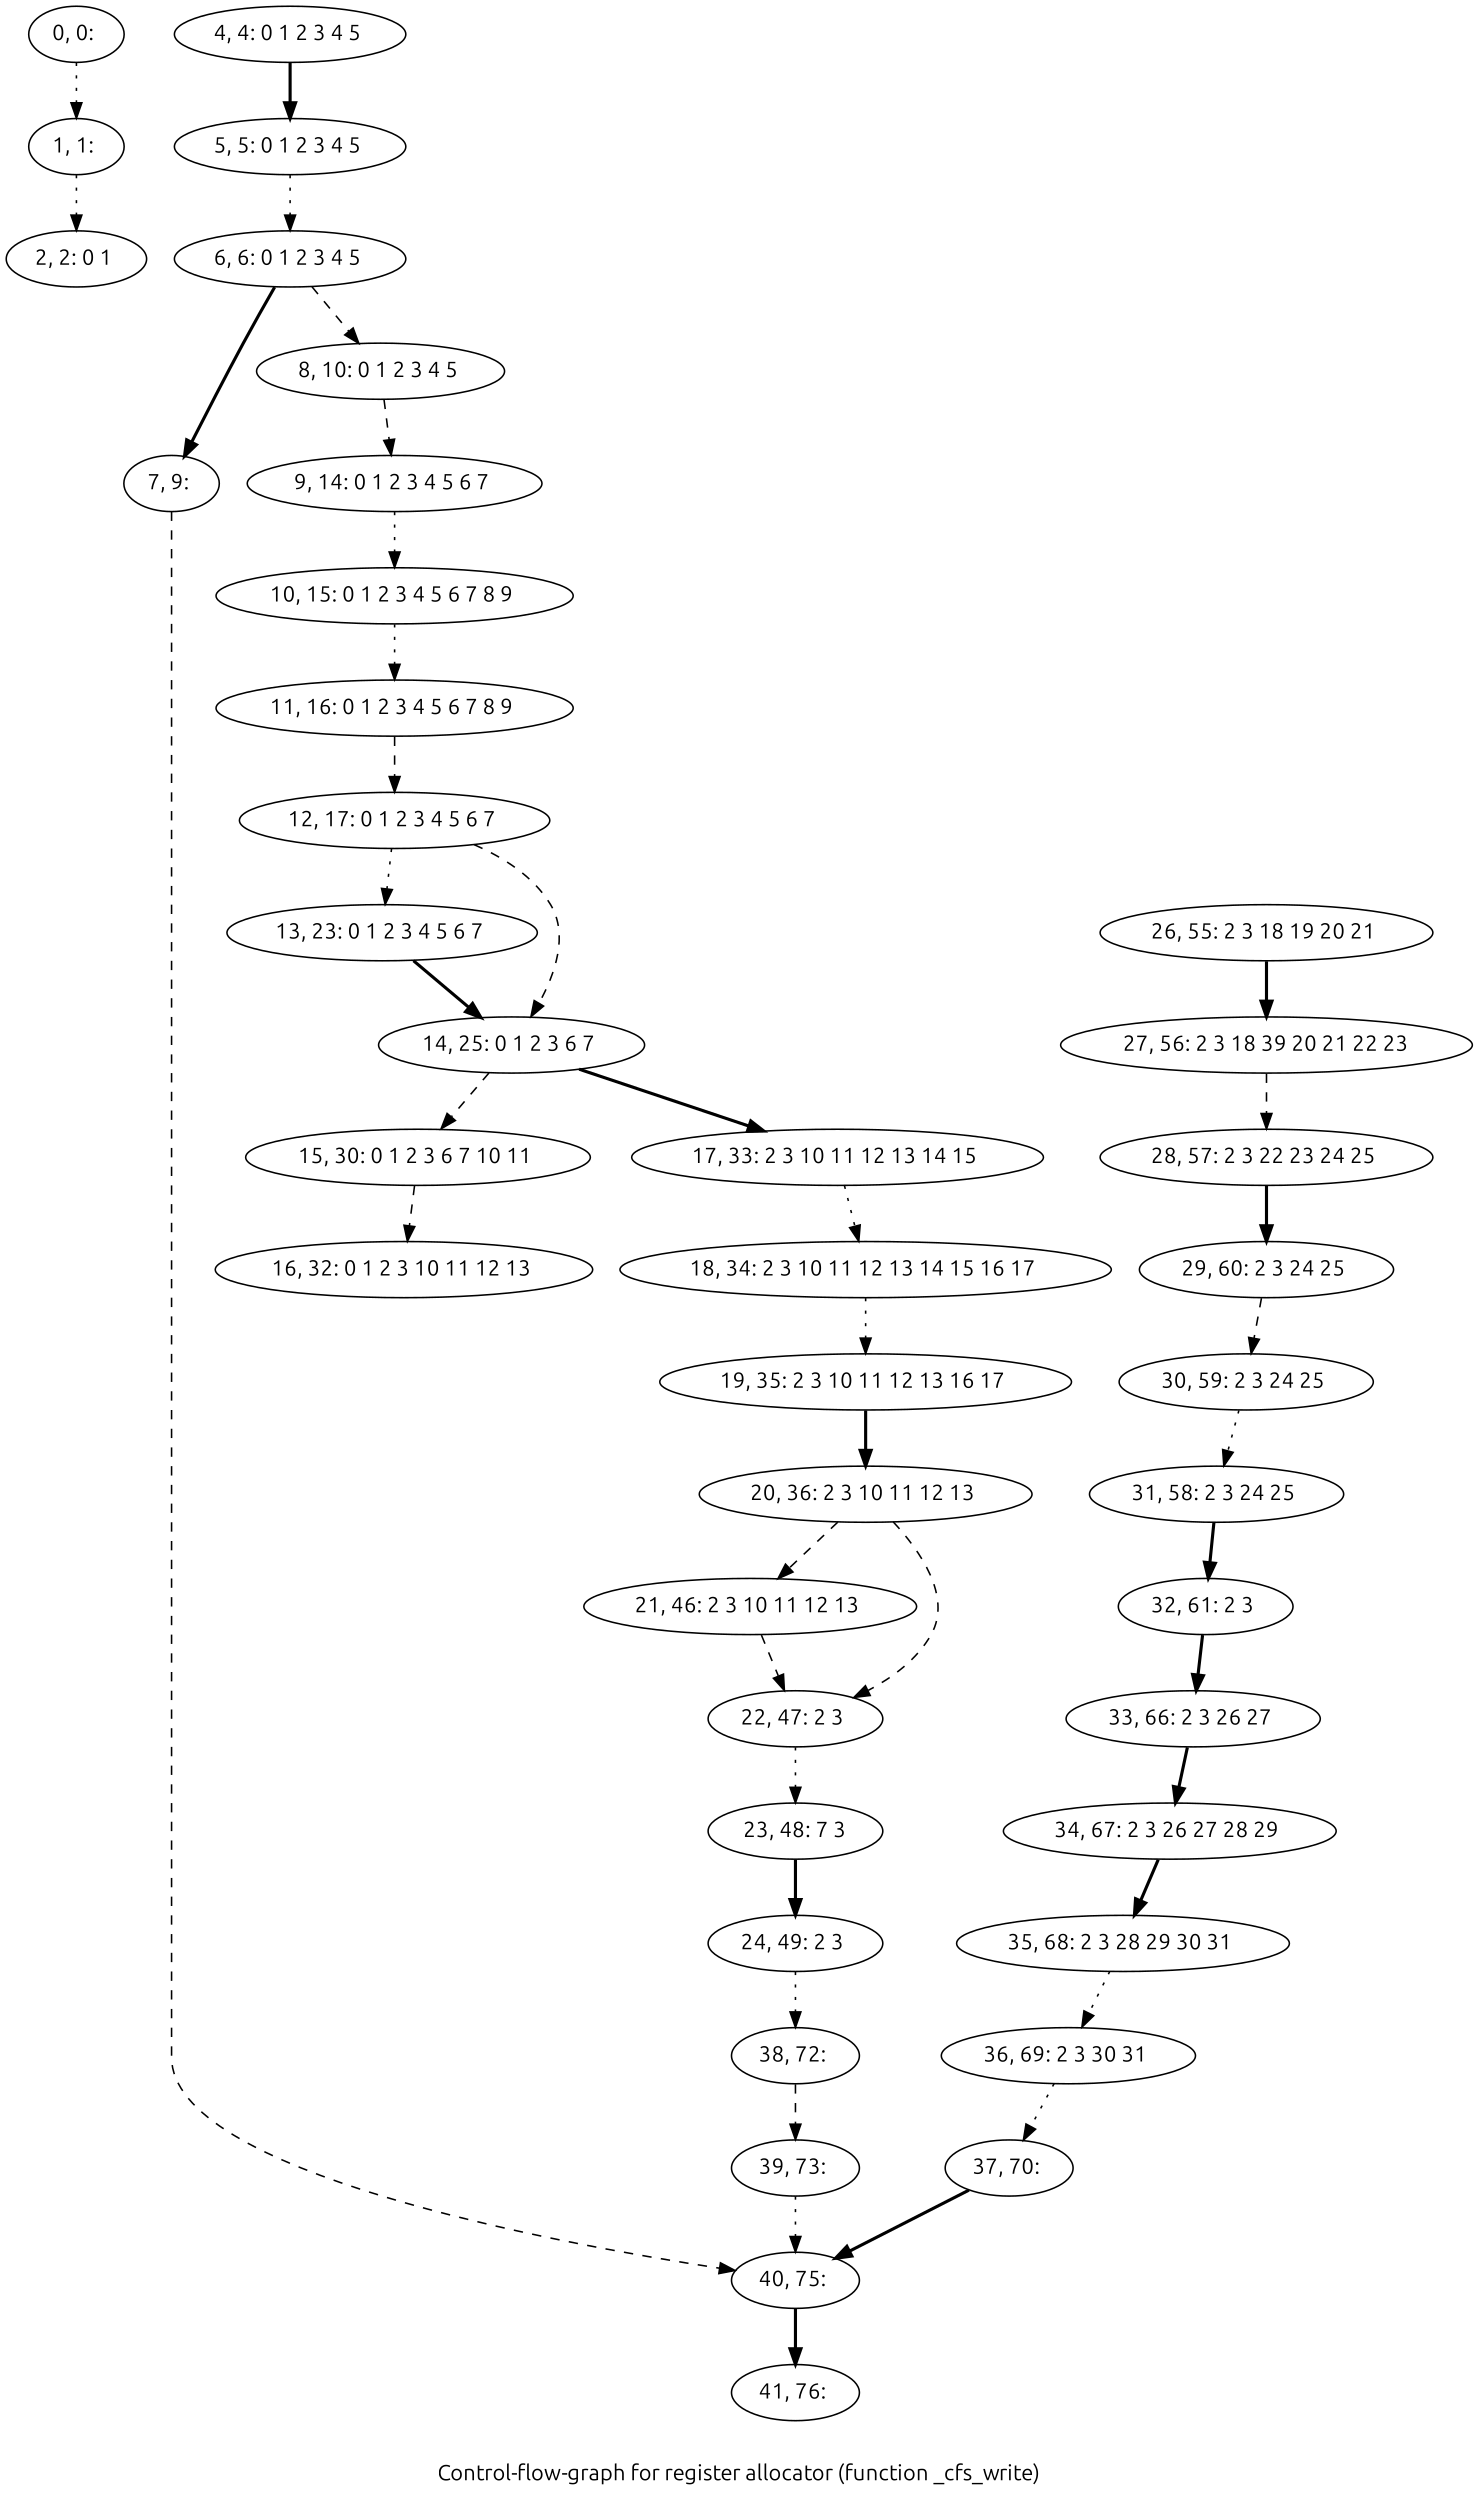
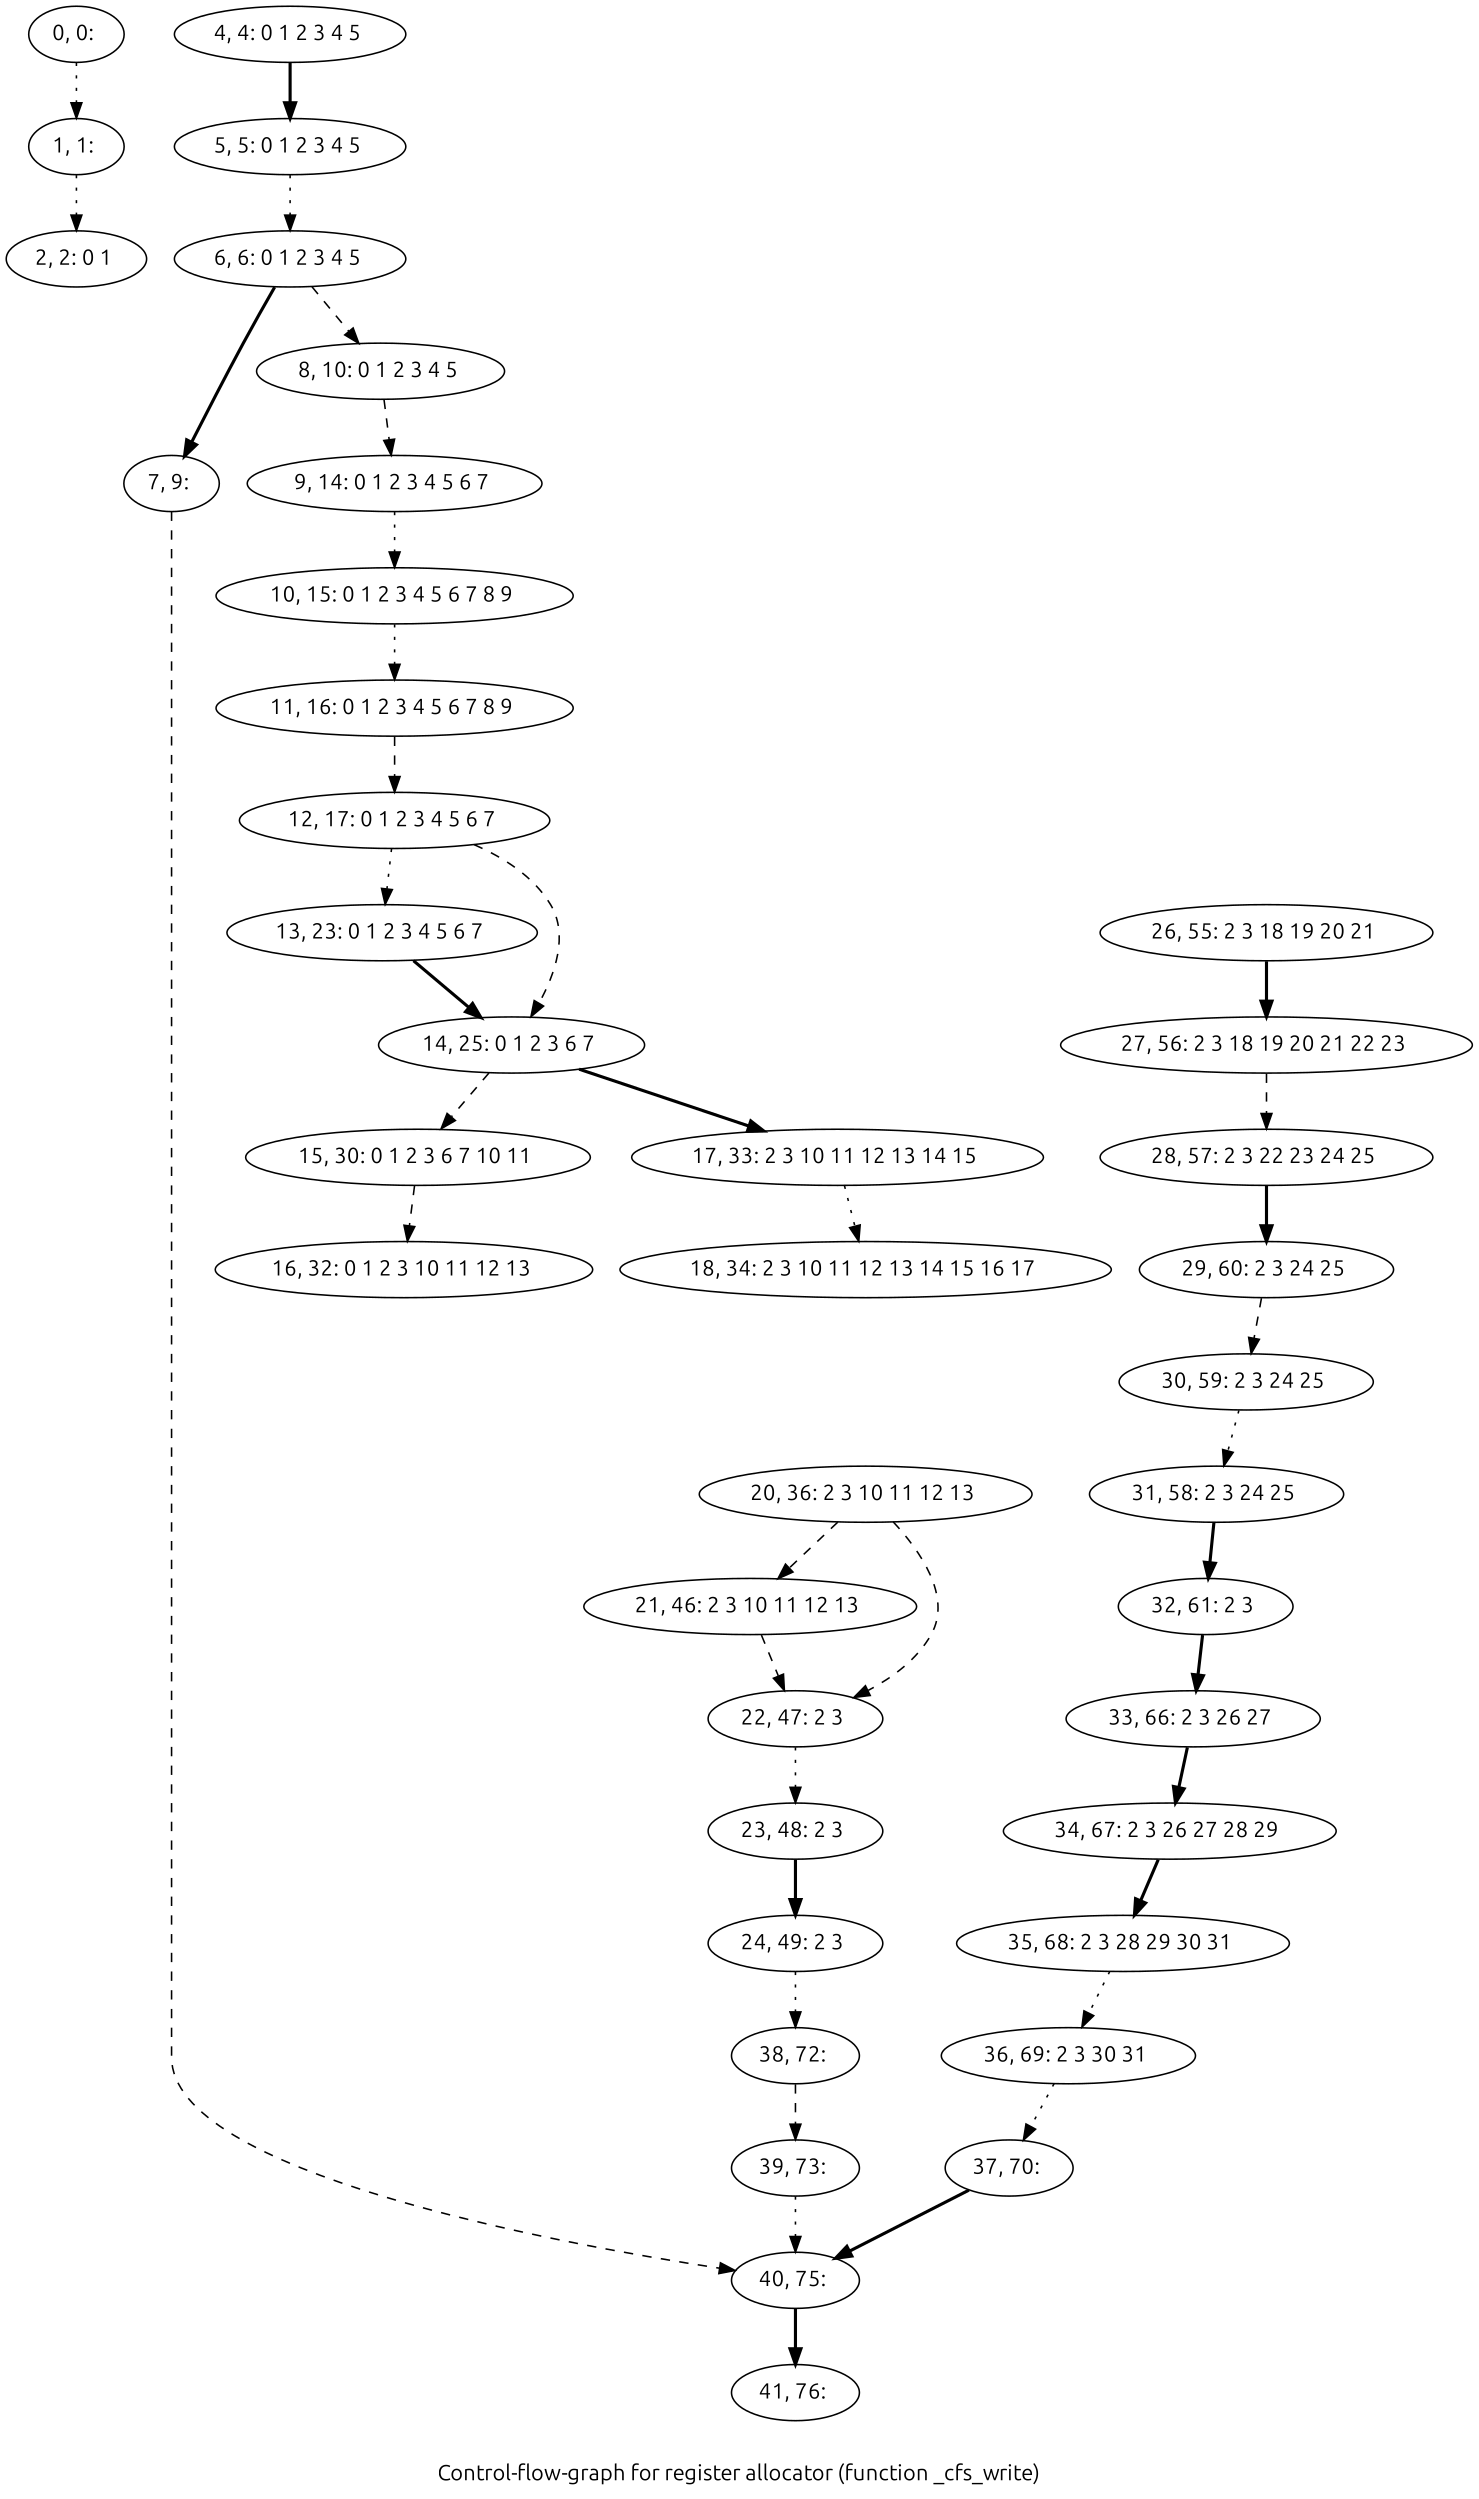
(1266, 1045) -> (1266, 1045)
(866, 1382) -> none
(795, 1831) -> (795, 1831)
